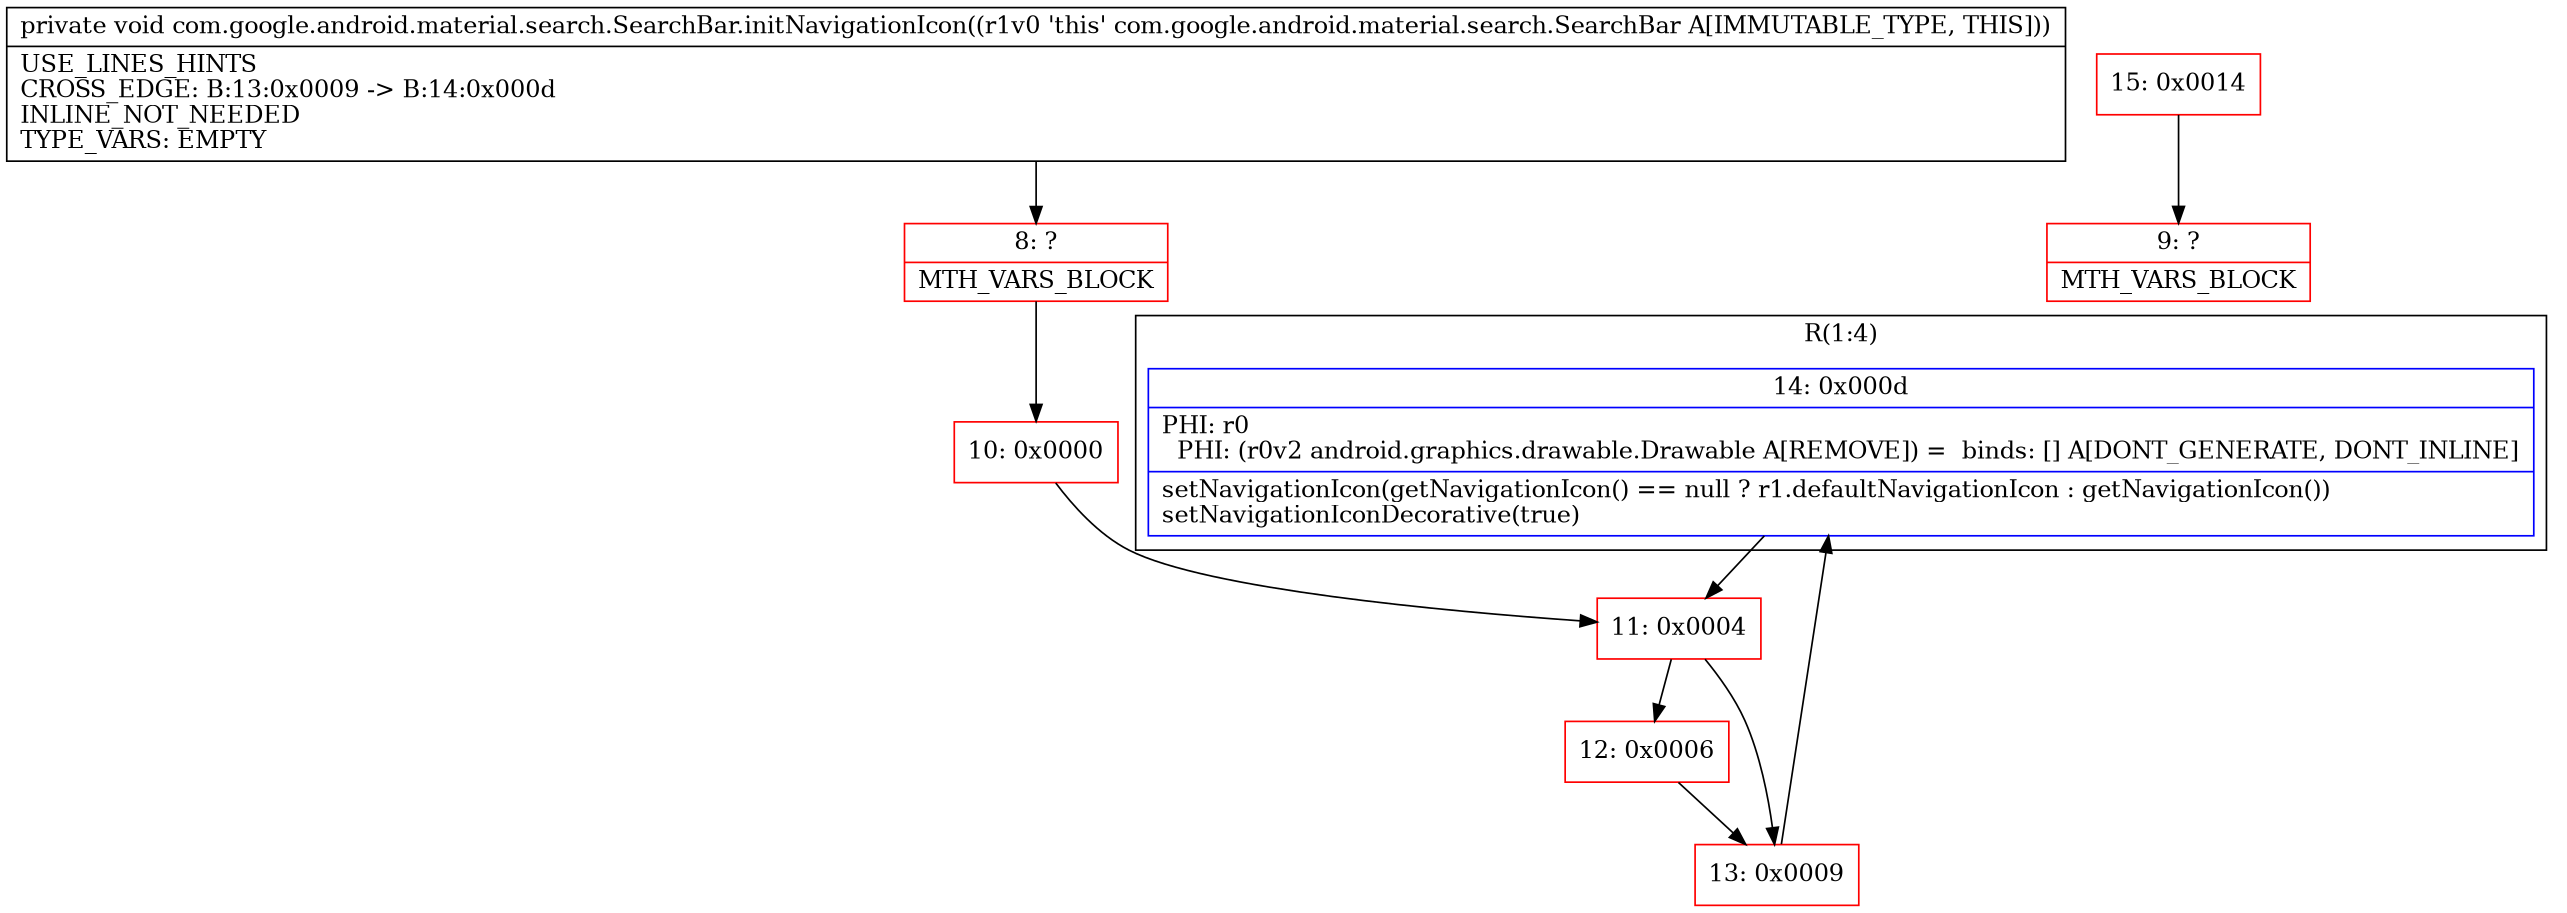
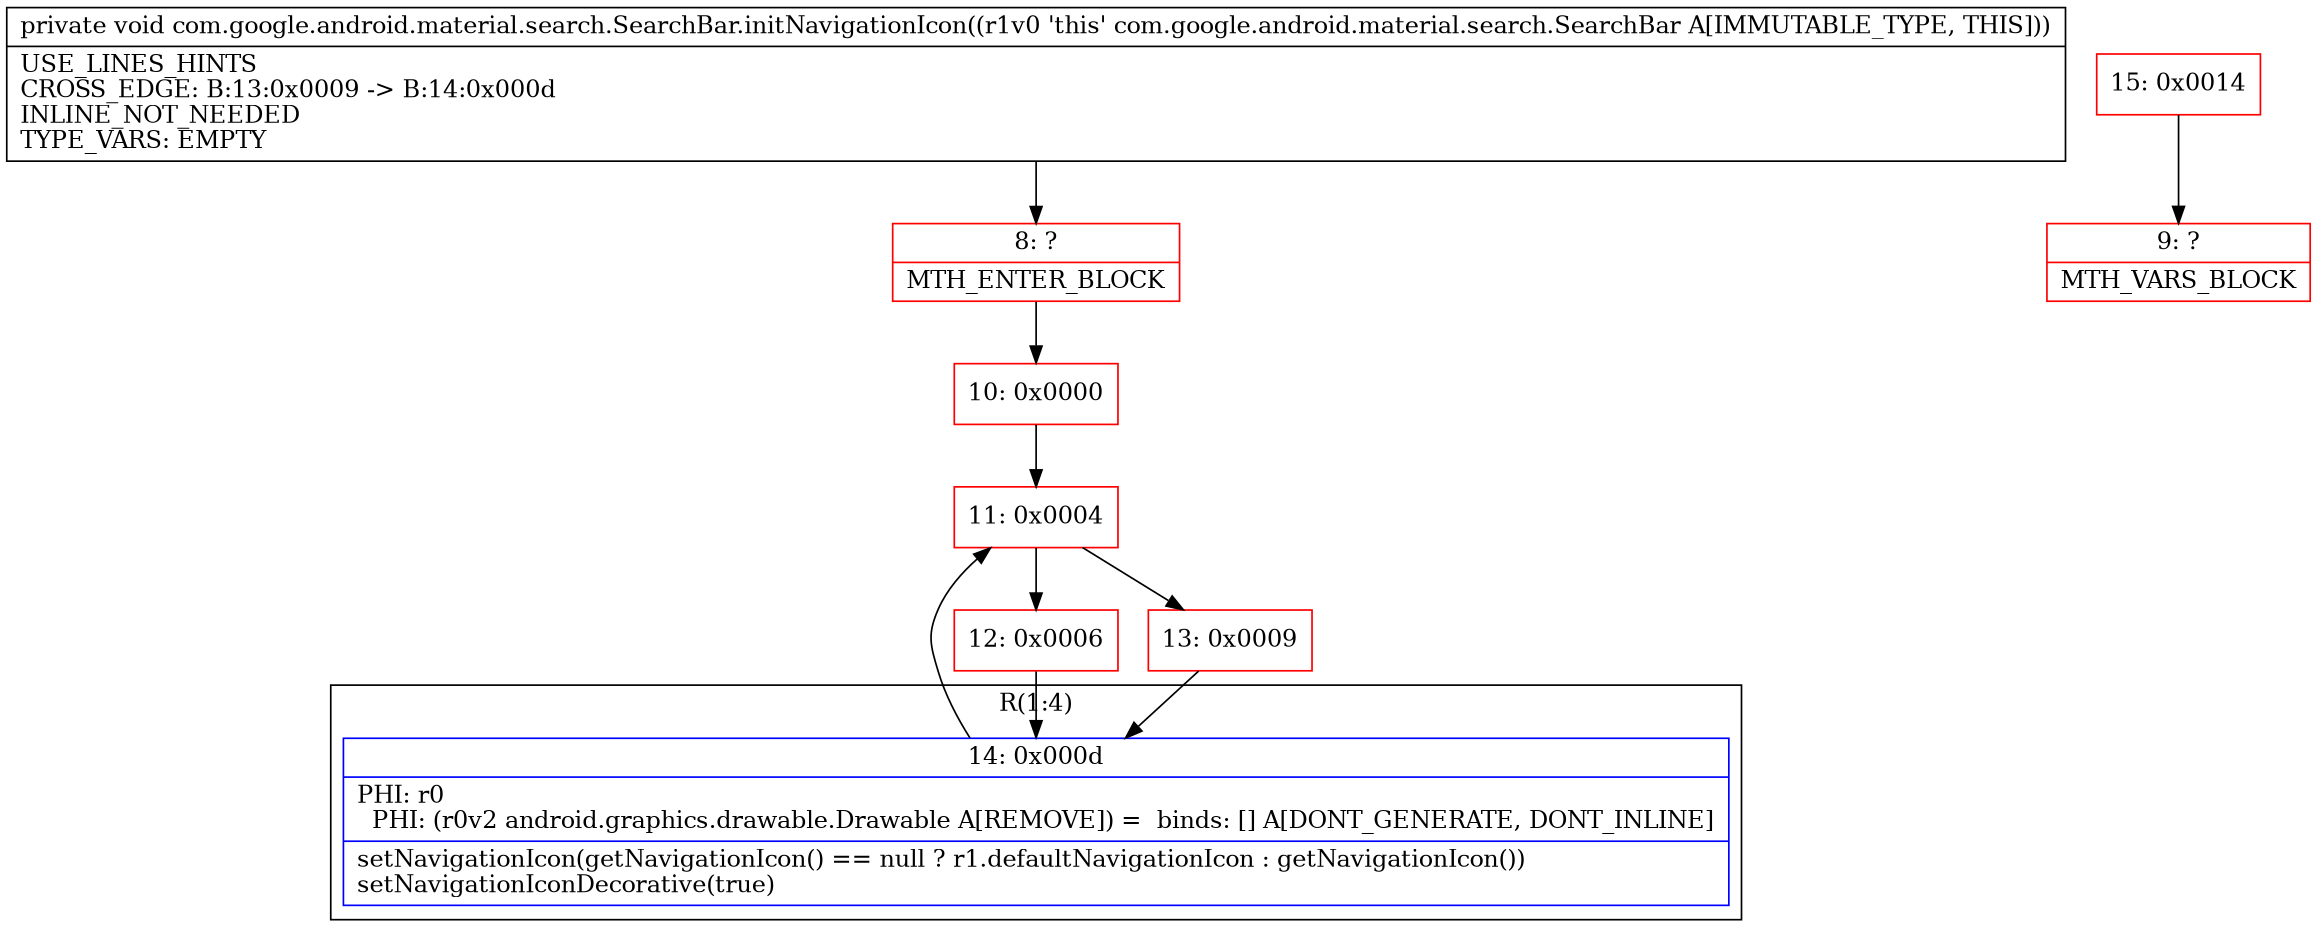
(1036, 281) -> (1036, 281)
(1706, 808) -> (1036, 696)
